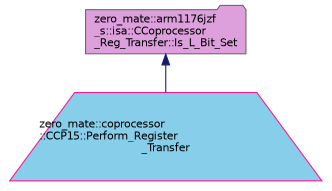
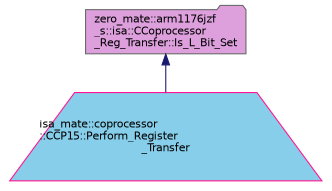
(166, 137) -> (166, 137)
